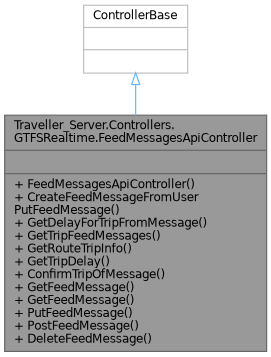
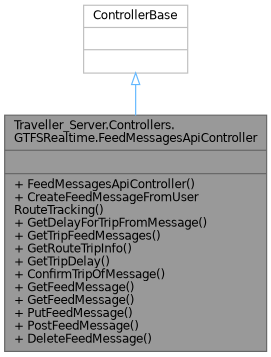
(67, 210) -> (59, 210)
